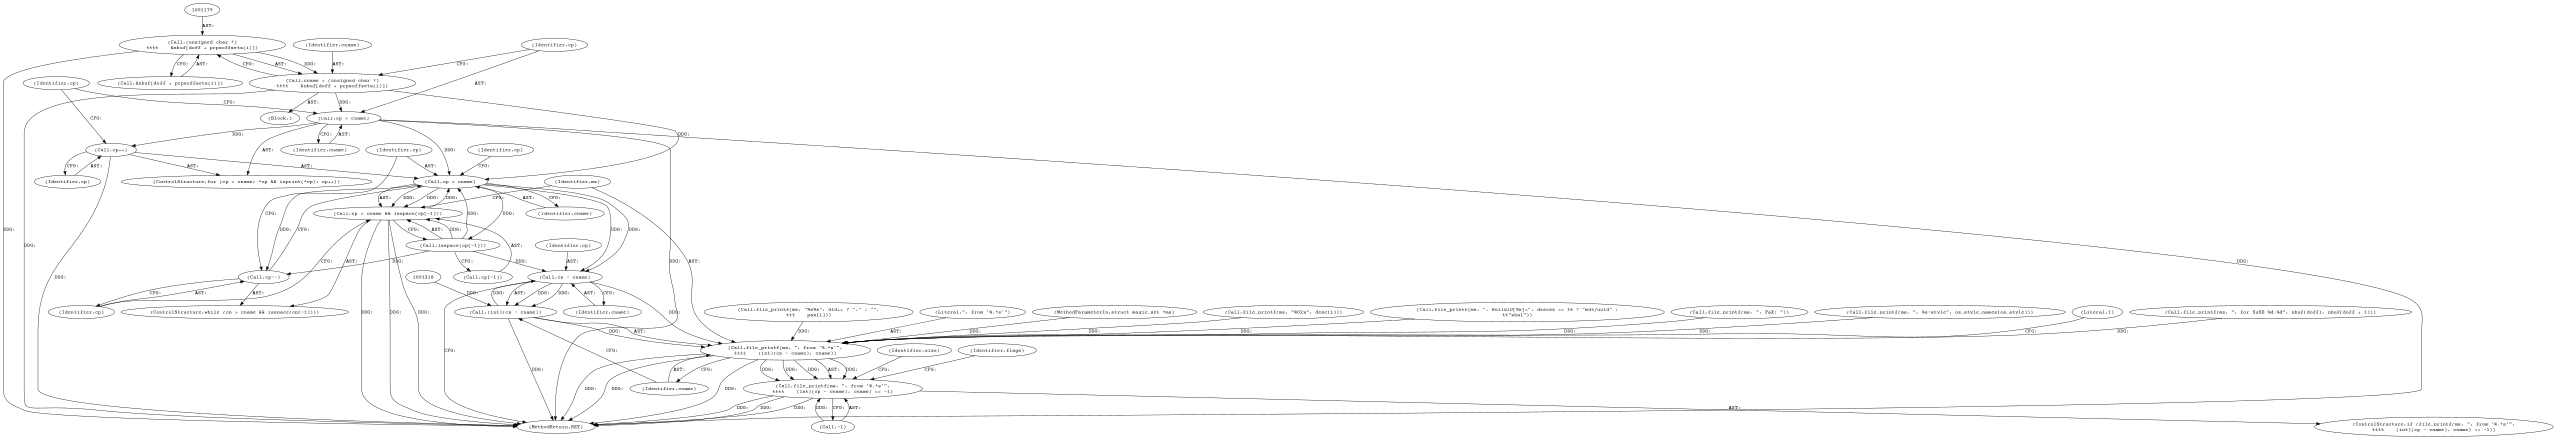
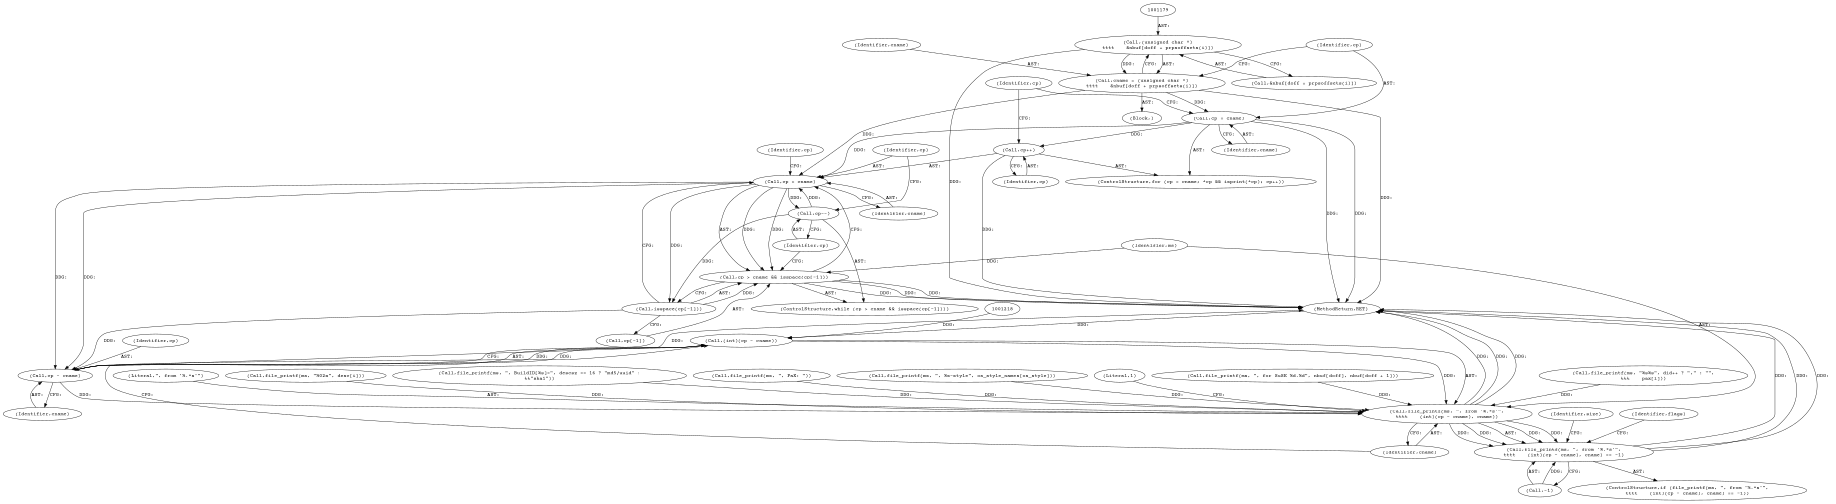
(454, 198) -> (858, 229)
(500, 198) -> (995, 261)
(475, 213) -> (650, 245)
(305, 229) -> (816, 198)
(360, 264) -> (723, 239)
(501, 293) -> (495, 356)
(1114, 312) -> none
(452, 350) -> (679, 341)
(530, 368) -> (1048, 324)
